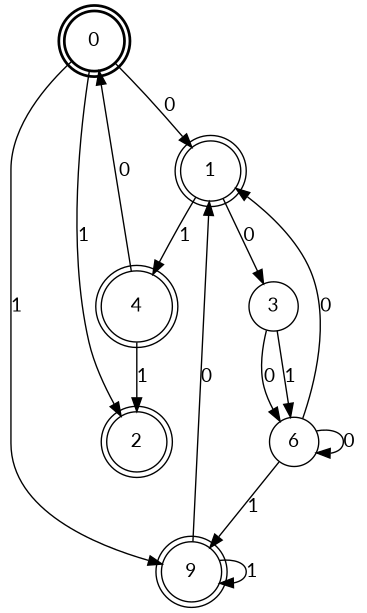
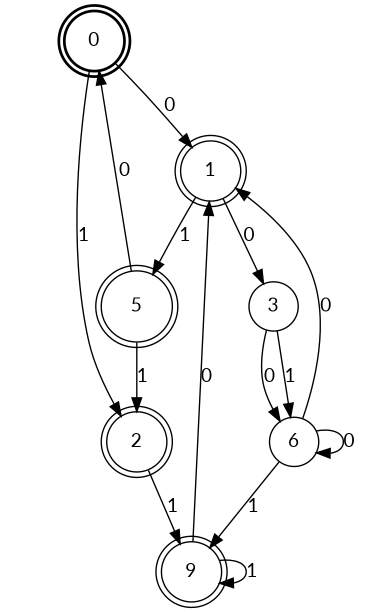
(137, 306) -> (137, 306)
(11, 339) -> (161, 501)
